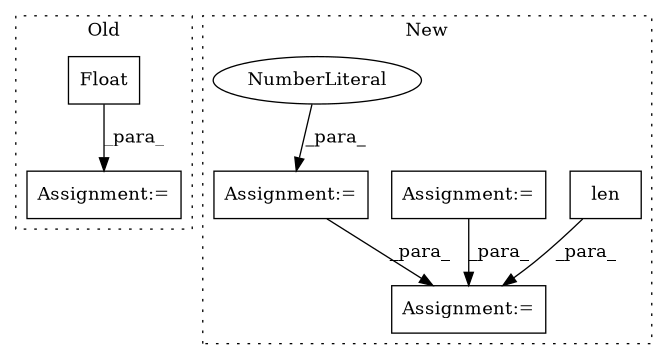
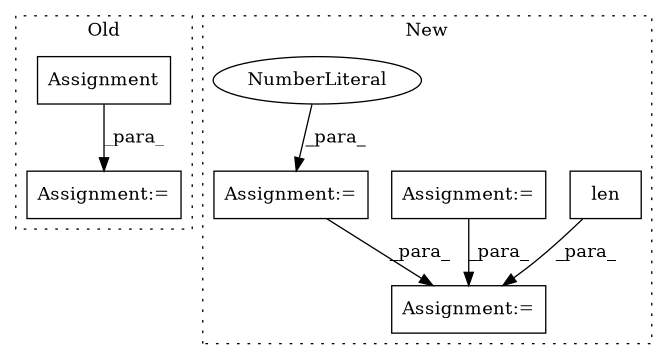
(104, 80) -> (104, 80)
